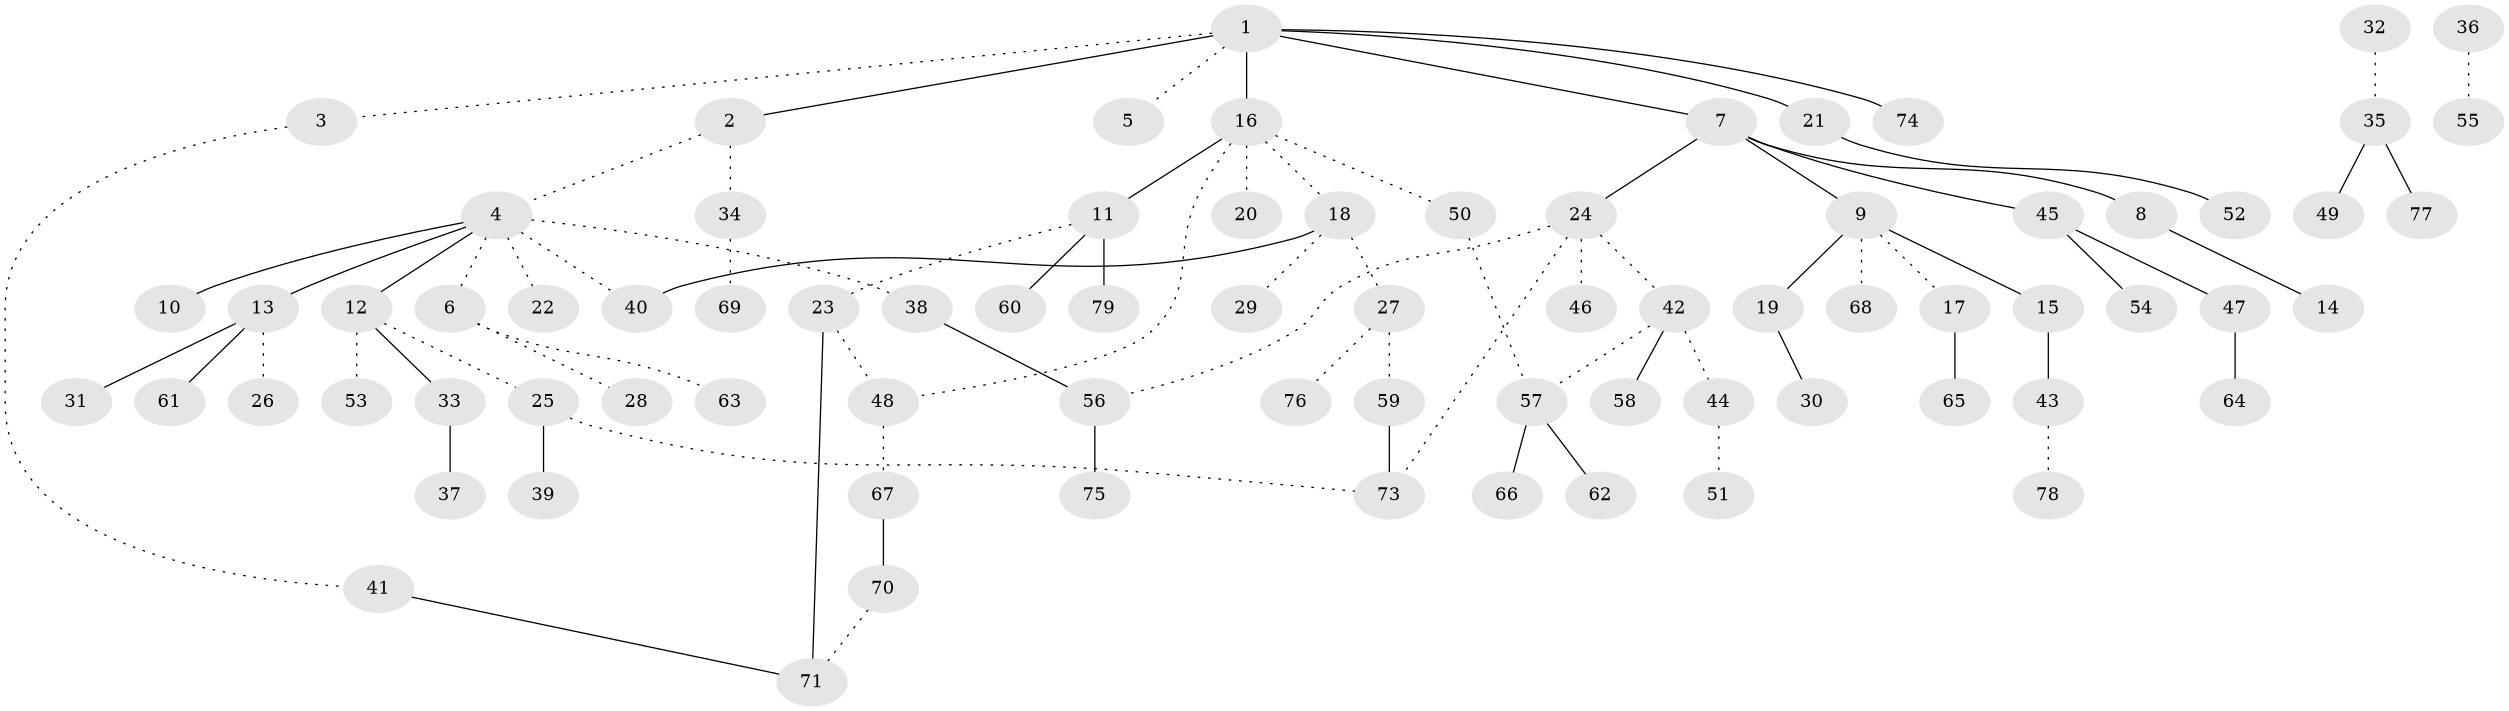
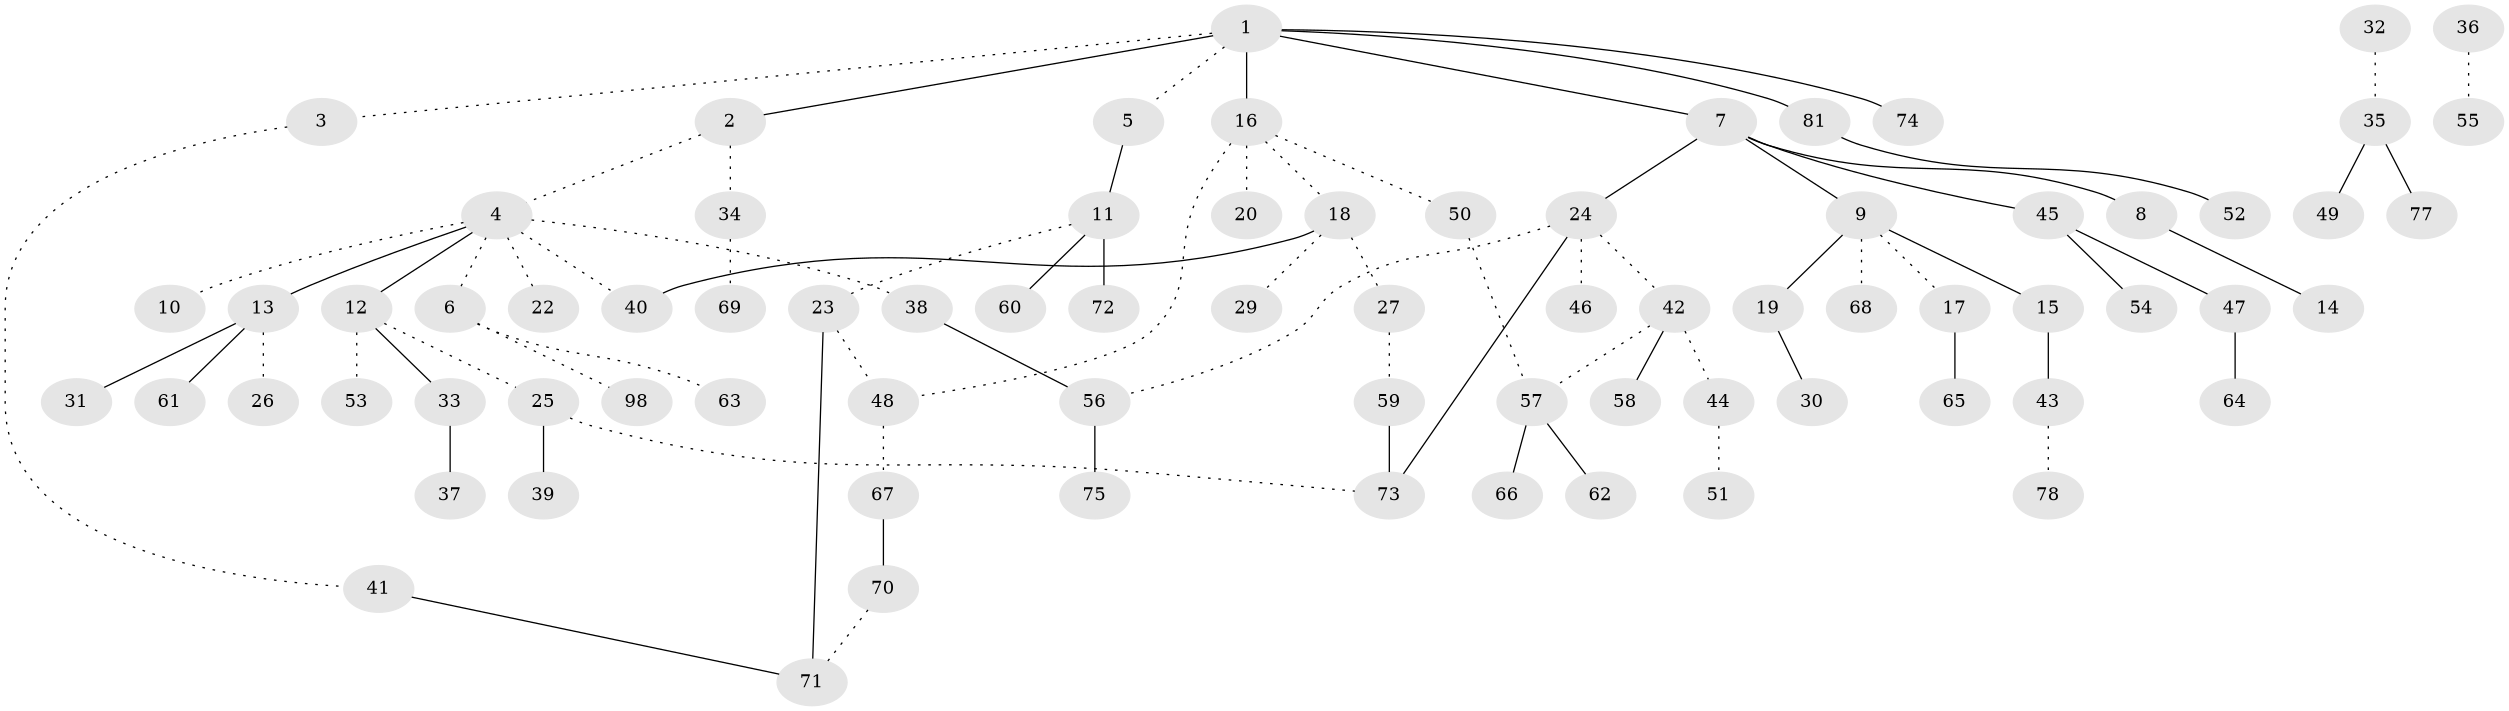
(1815, 122) -> (1815, 122)
(1175, 169) -> (1116, 169)
(328, 252) -> (328, 252)
(1104, 309) -> (1104, 309)
(1485, 355) -> (1485, 355)
(637, 402) -> (637, 402)
(1296, 402) -> none
